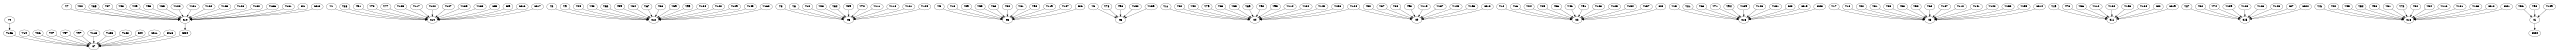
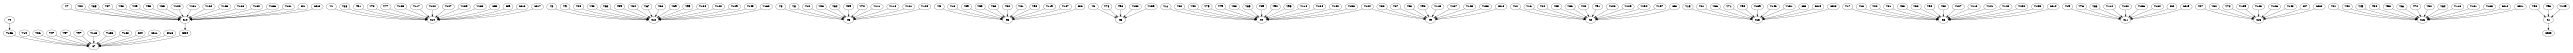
none -> (1207, 7)
